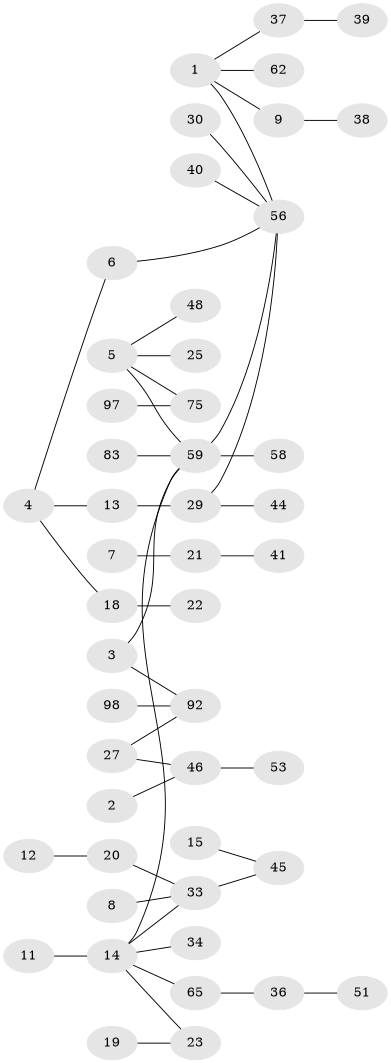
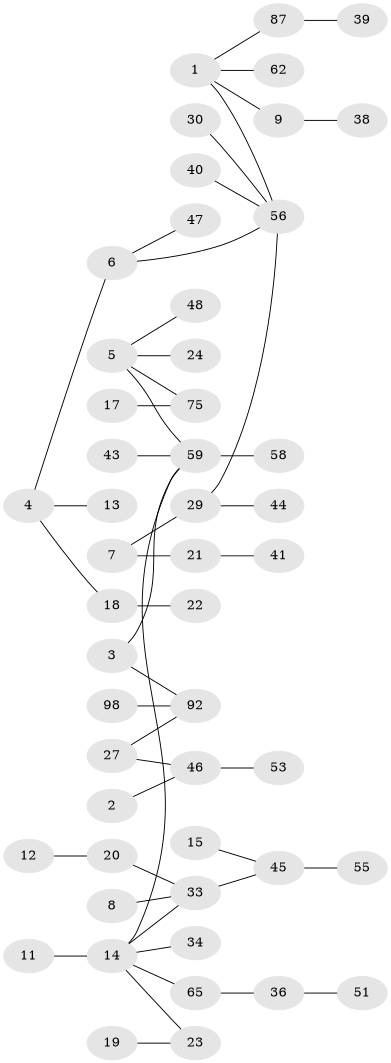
(279, 20) -> (279, 20)
none -> (195, 220)
(255, 342) -> none
(195, 356) -> (195, 356)
(112, 406) -> (112, 406)
(112, 456) -> (112, 456)
(154, 506) -> (146, 536)
none -> (362, 868)
